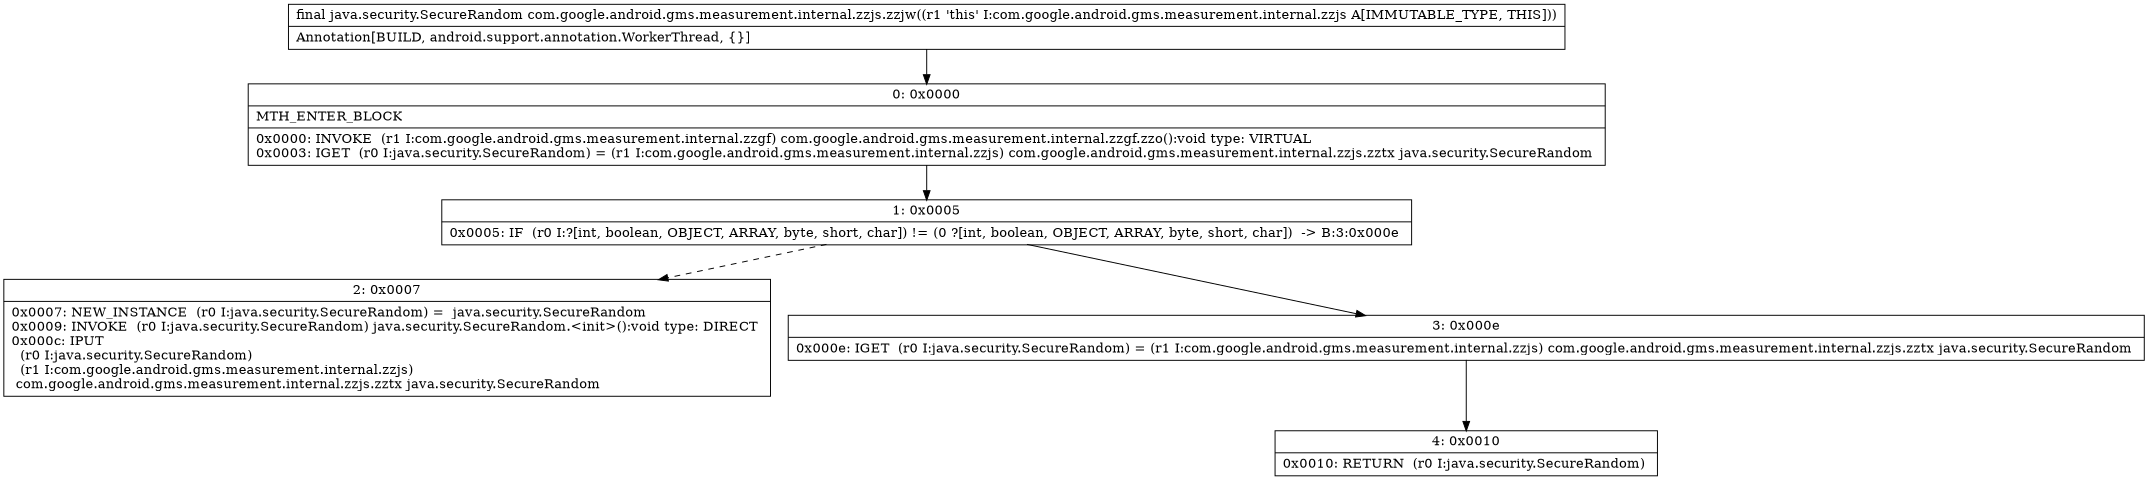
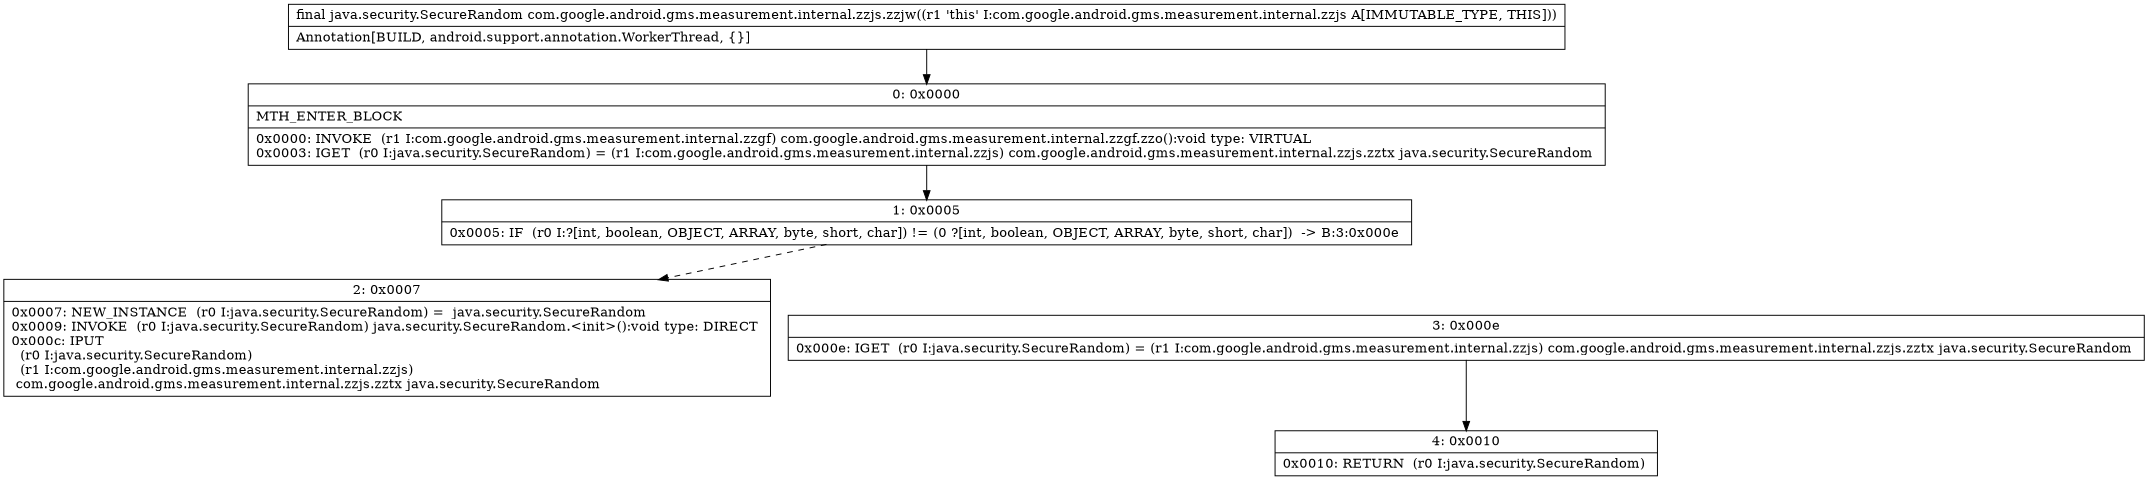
(1192, 279) -> none
